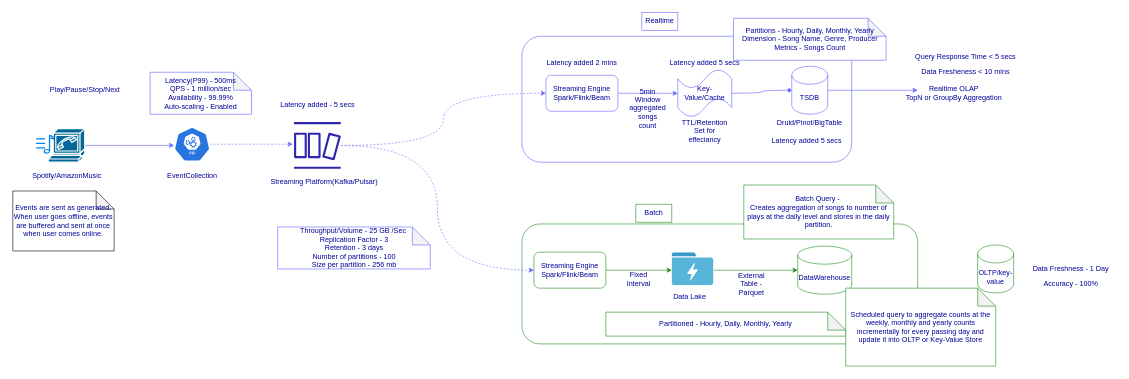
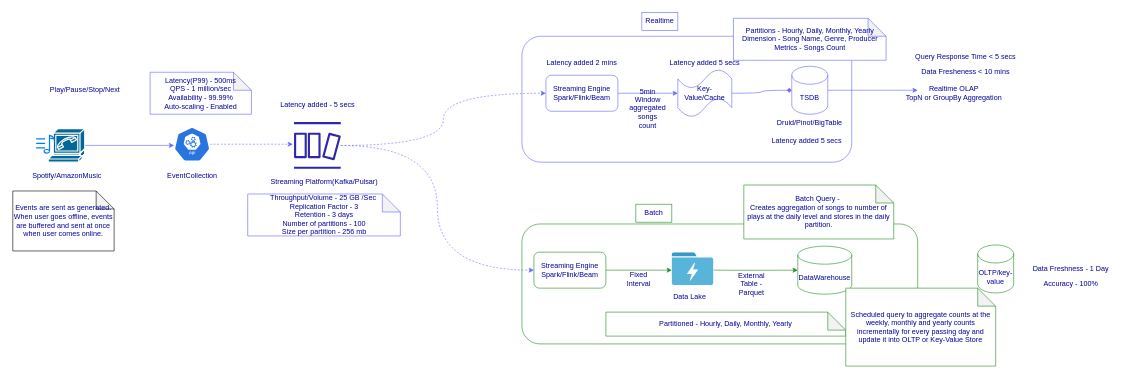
(705, 131) -> none
(354, 248) -> (324, 215)
